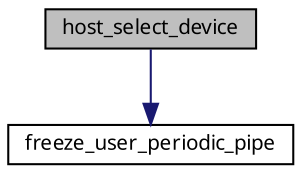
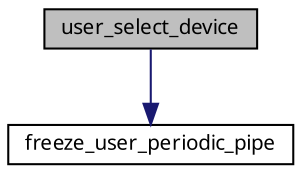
(151, 29) -> (151, 29)
